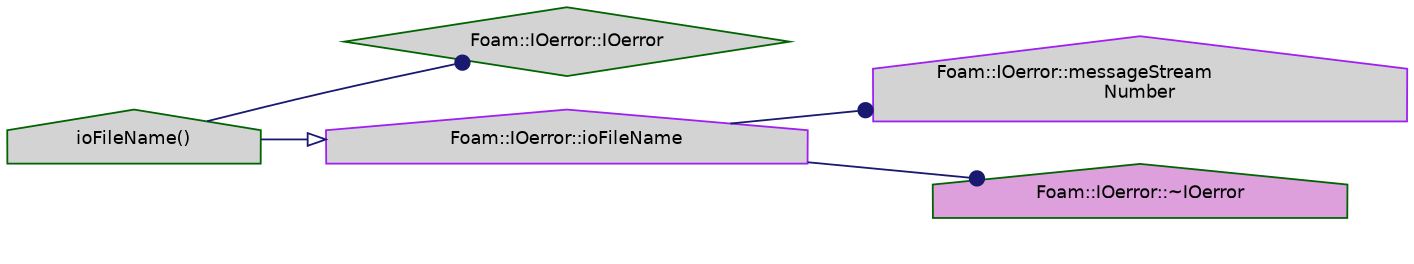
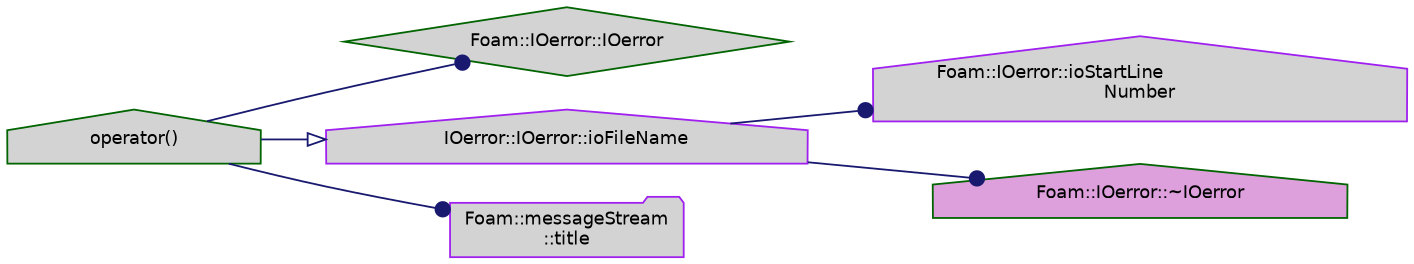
(1140, 83) -> (1140, 83)
(134, 139) -> (134, 139)
(567, 139) -> (567, 139)
none -> (567, 230)
